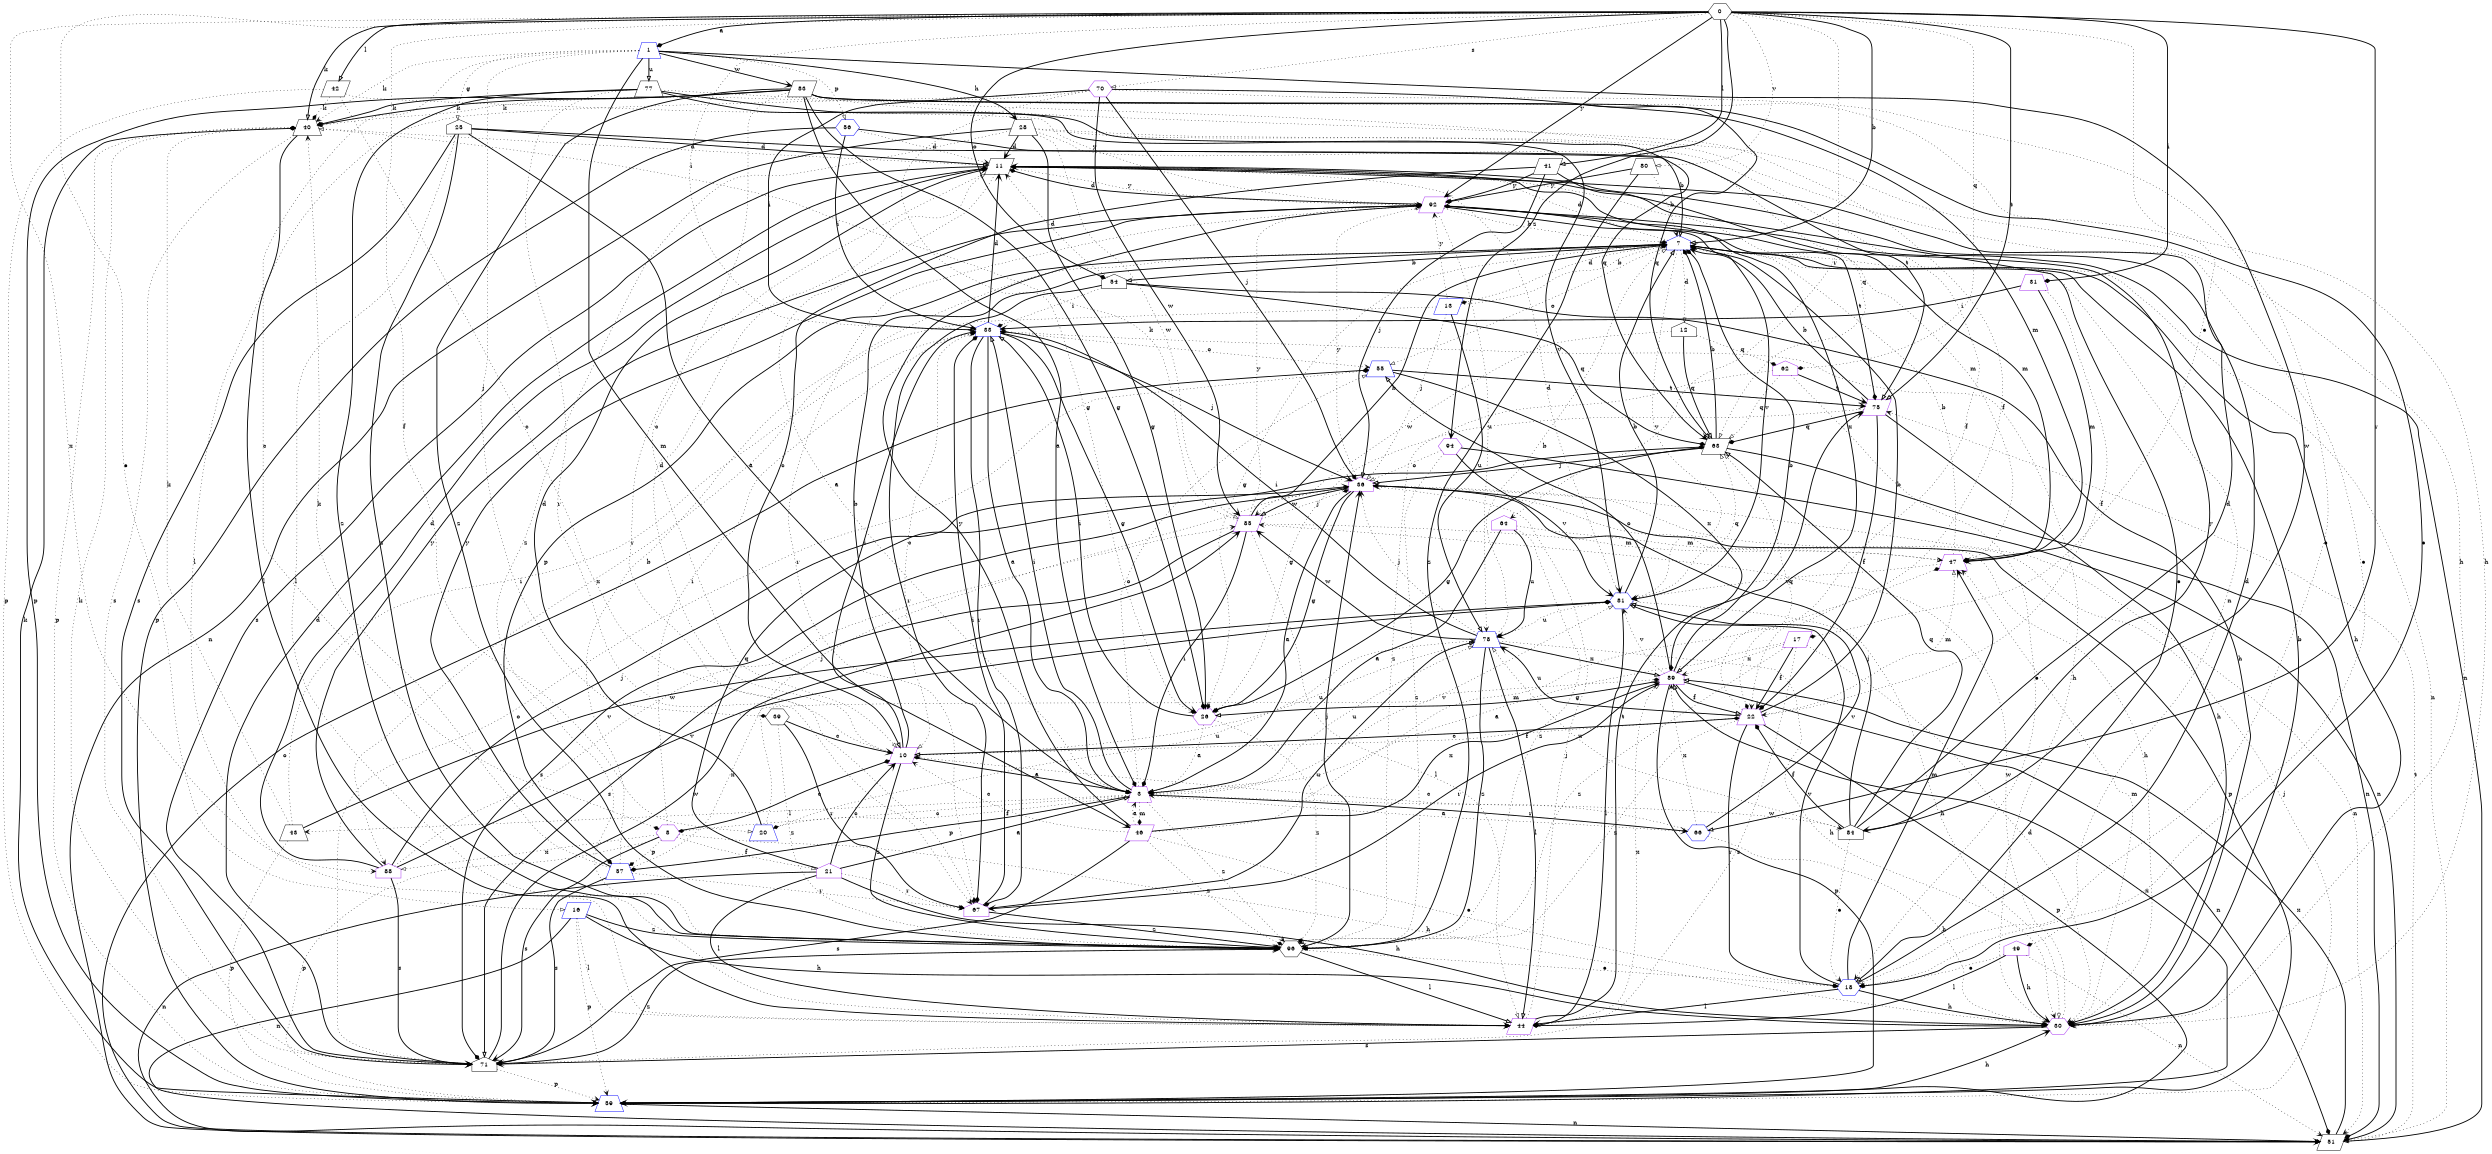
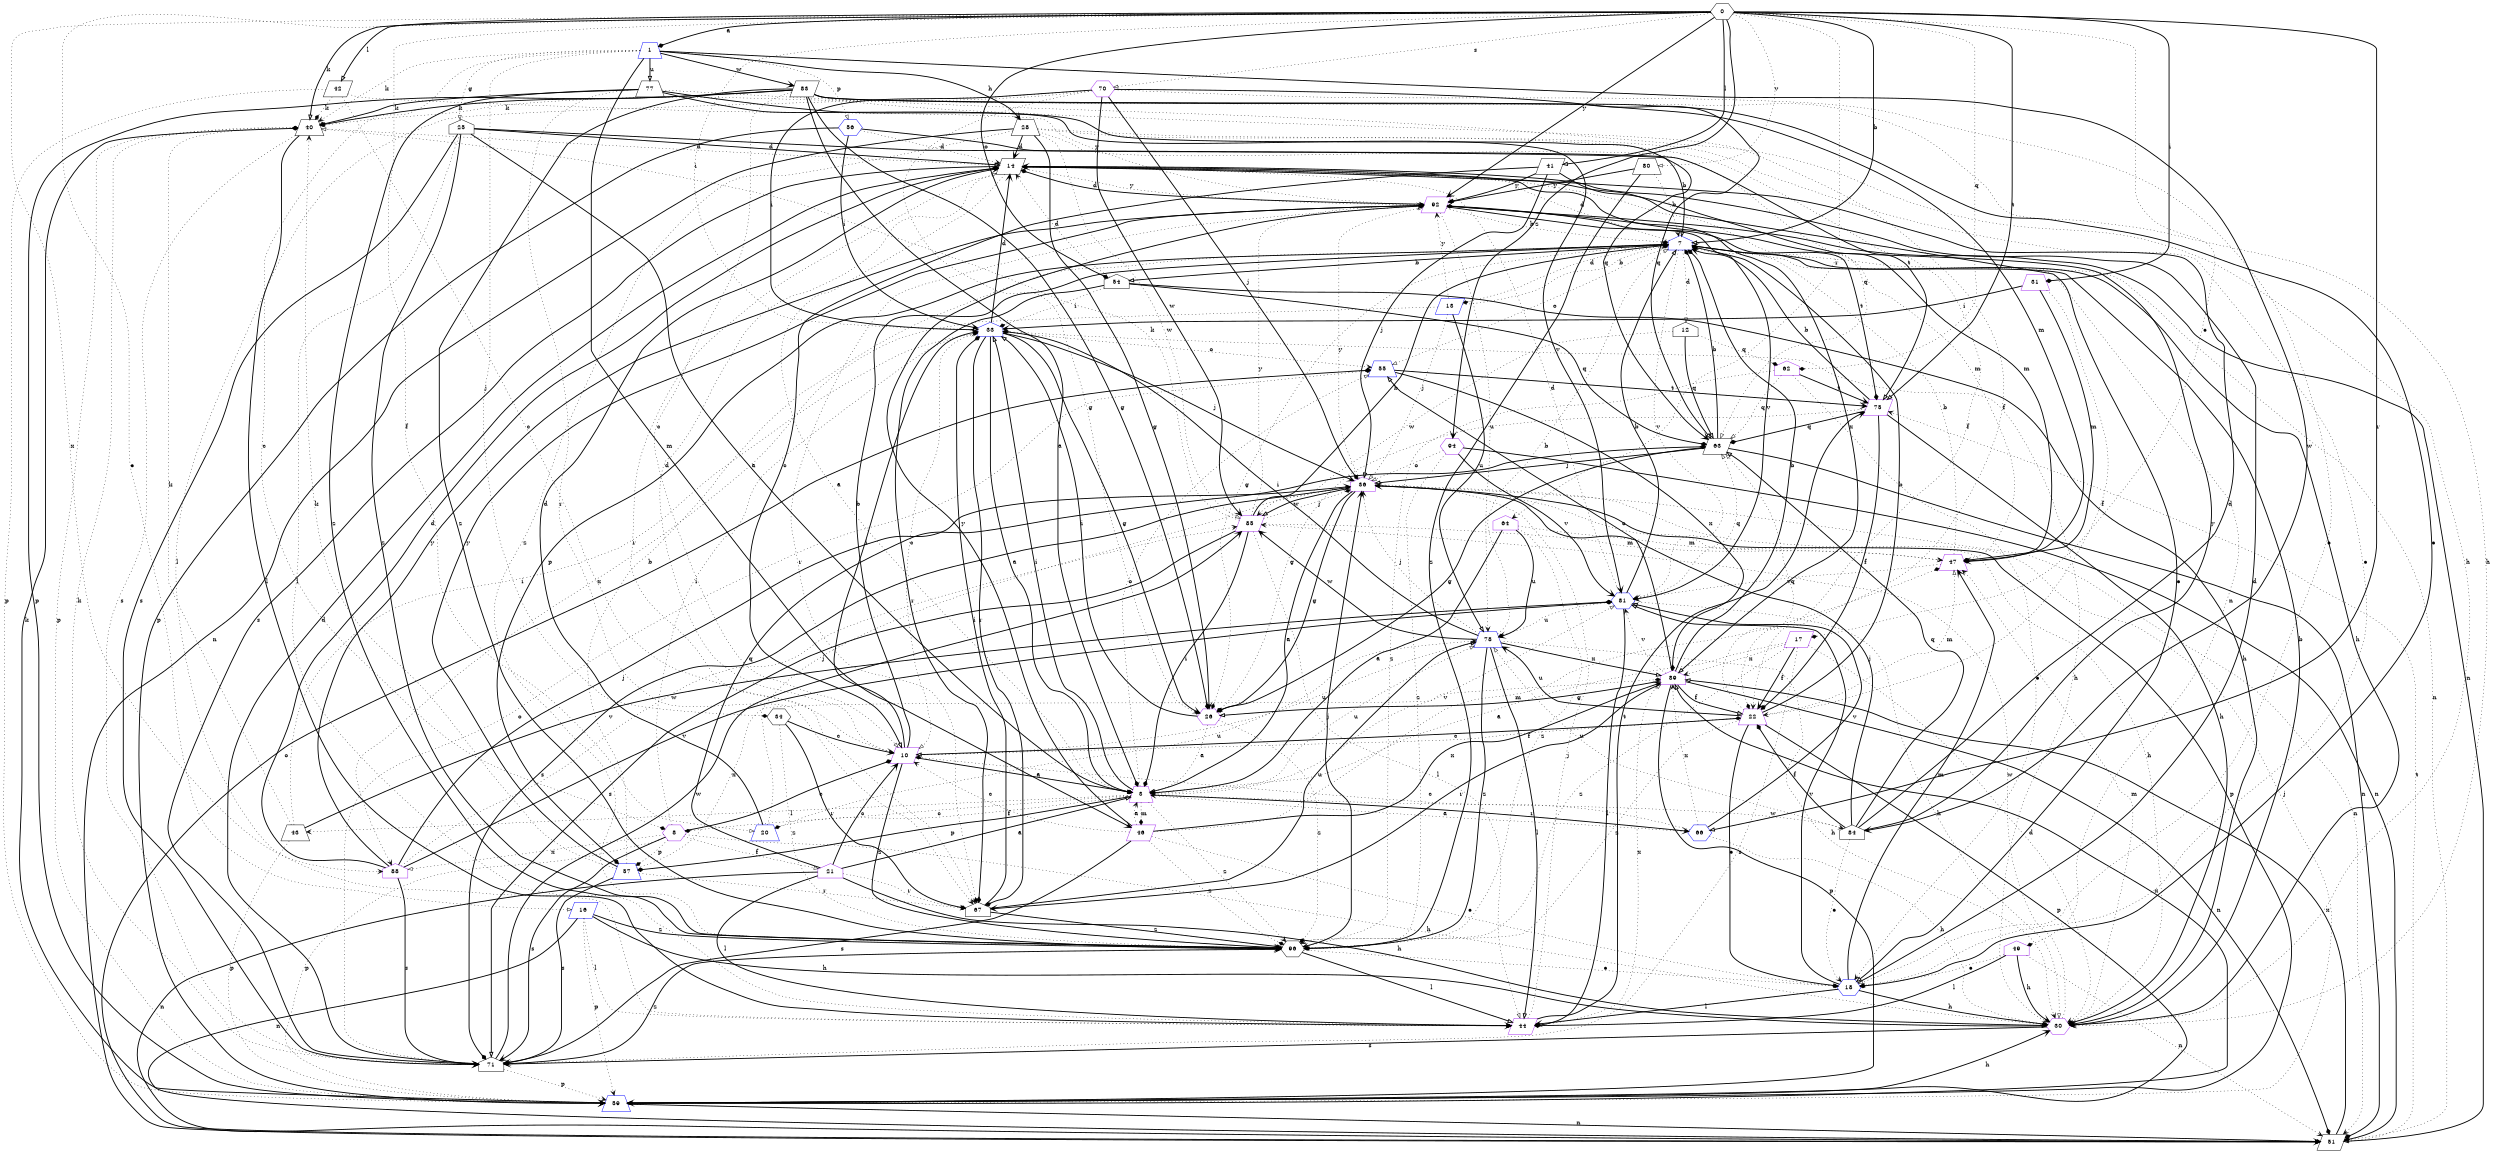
(1000, 166) -> (1011, 166)
(777, 717) -> (779, 717)
(1730, 852) -> (1732, 852)
(976, 910) -> (978, 910)
